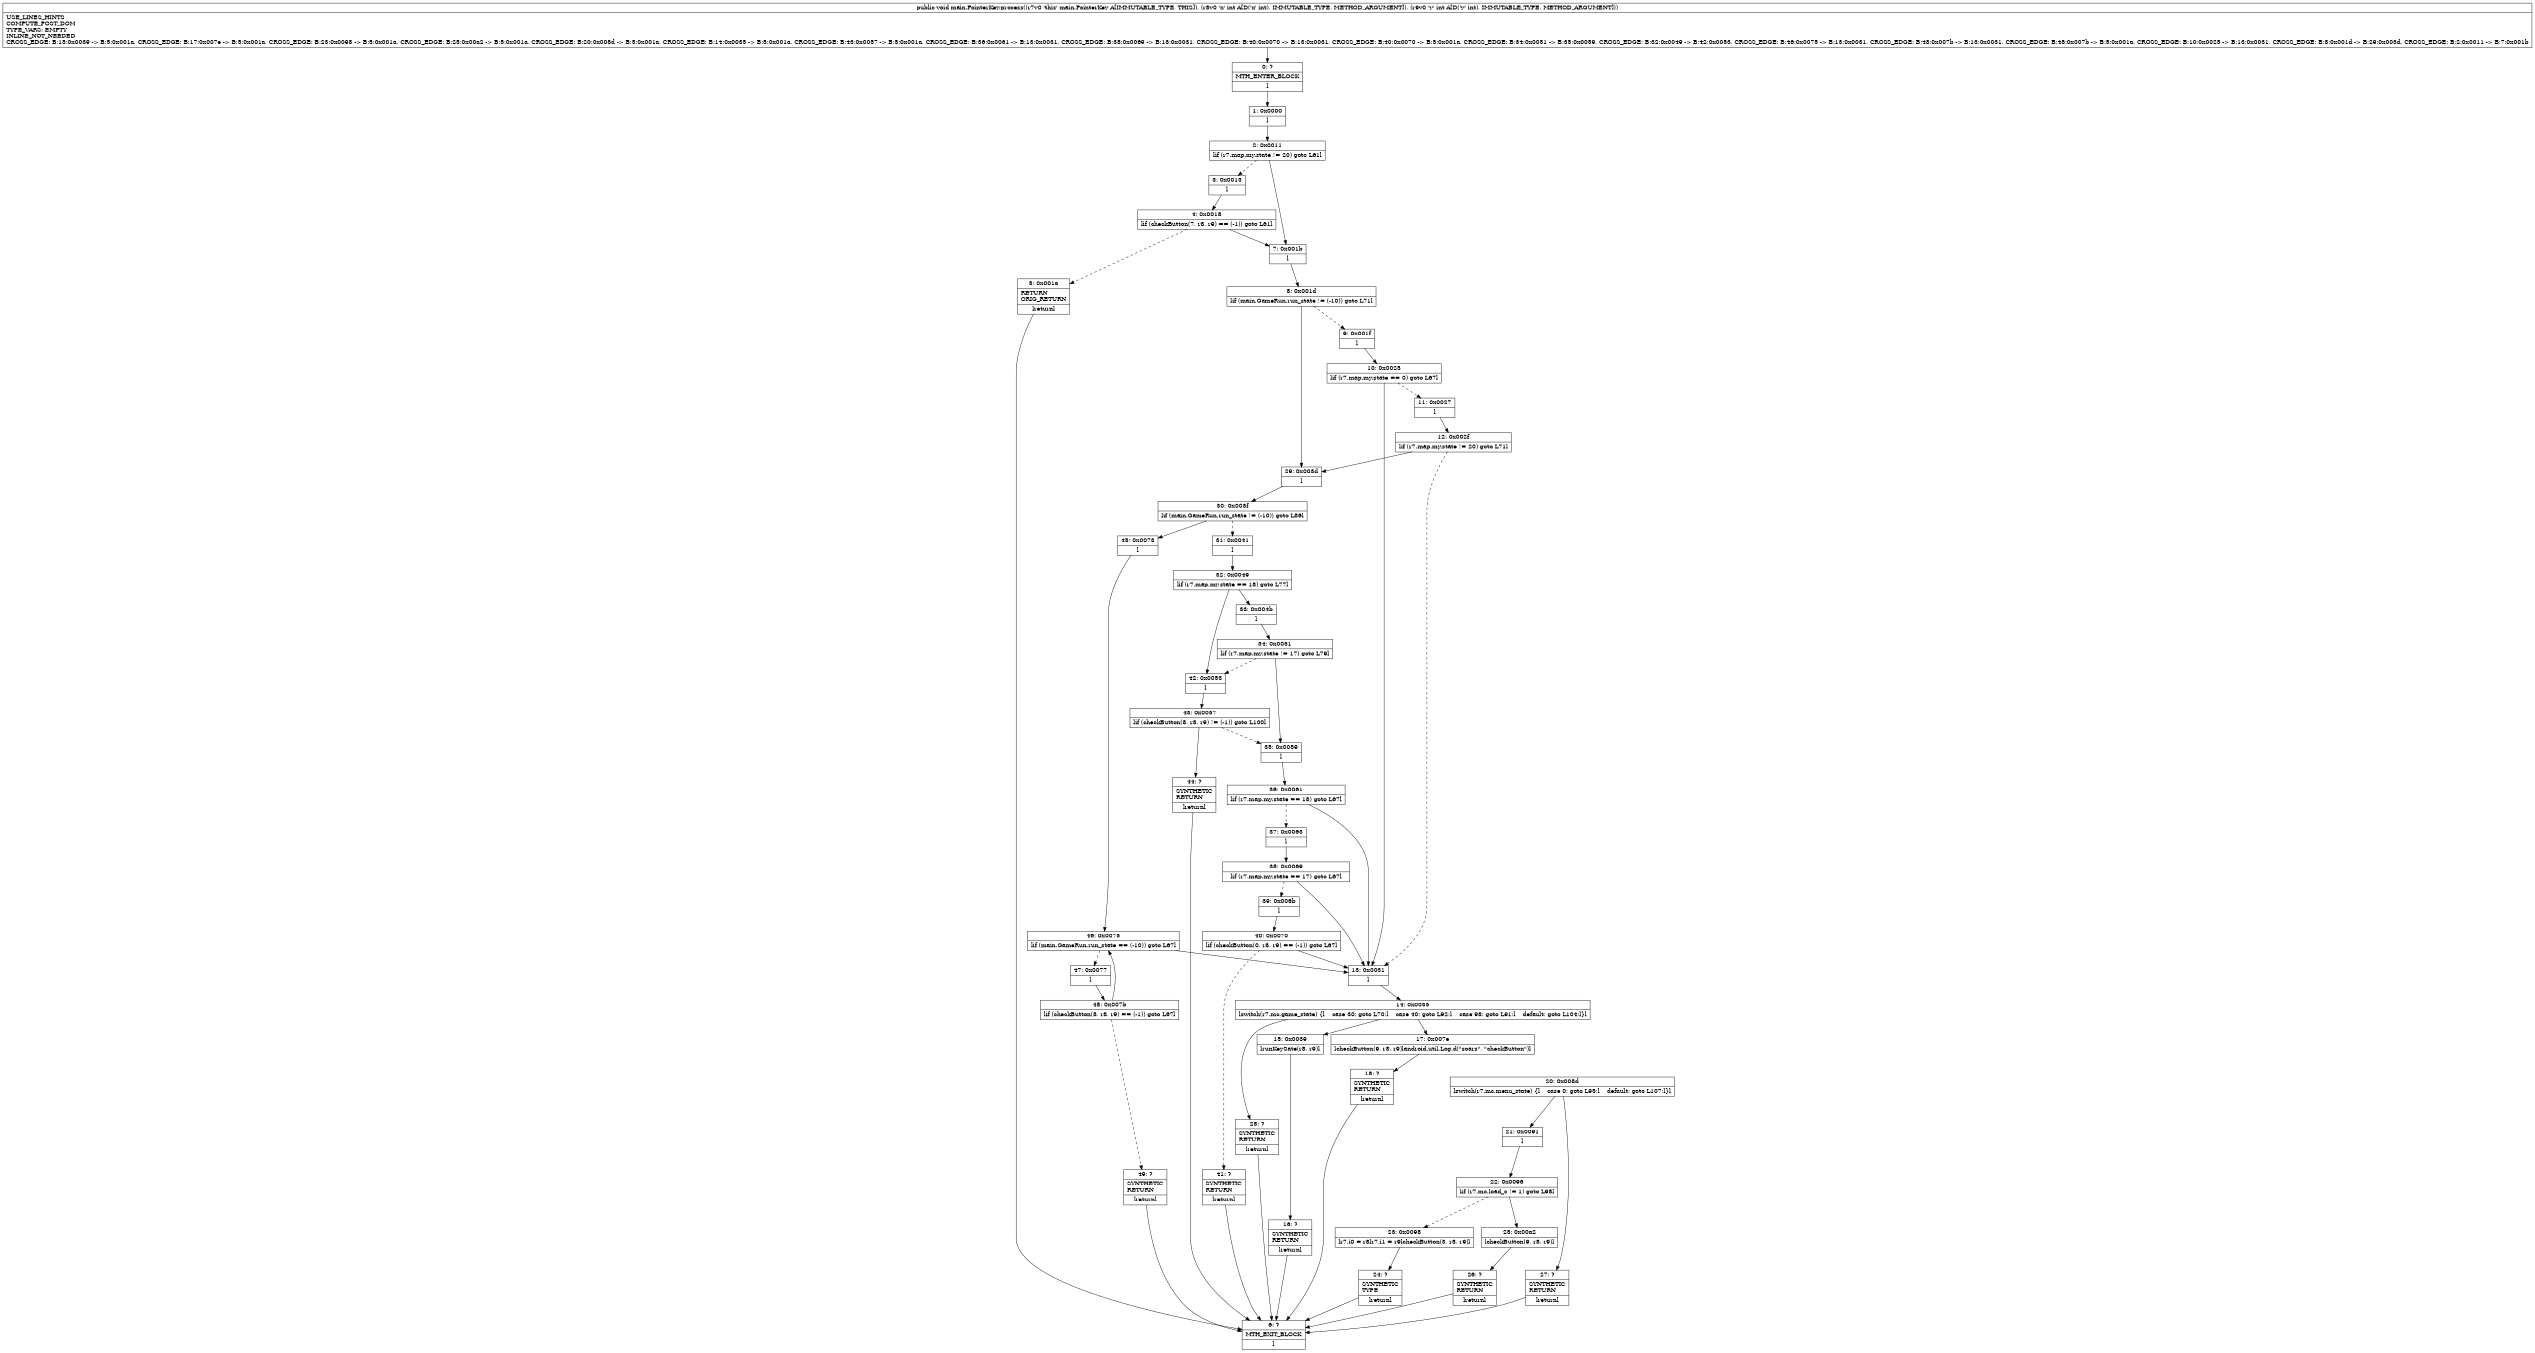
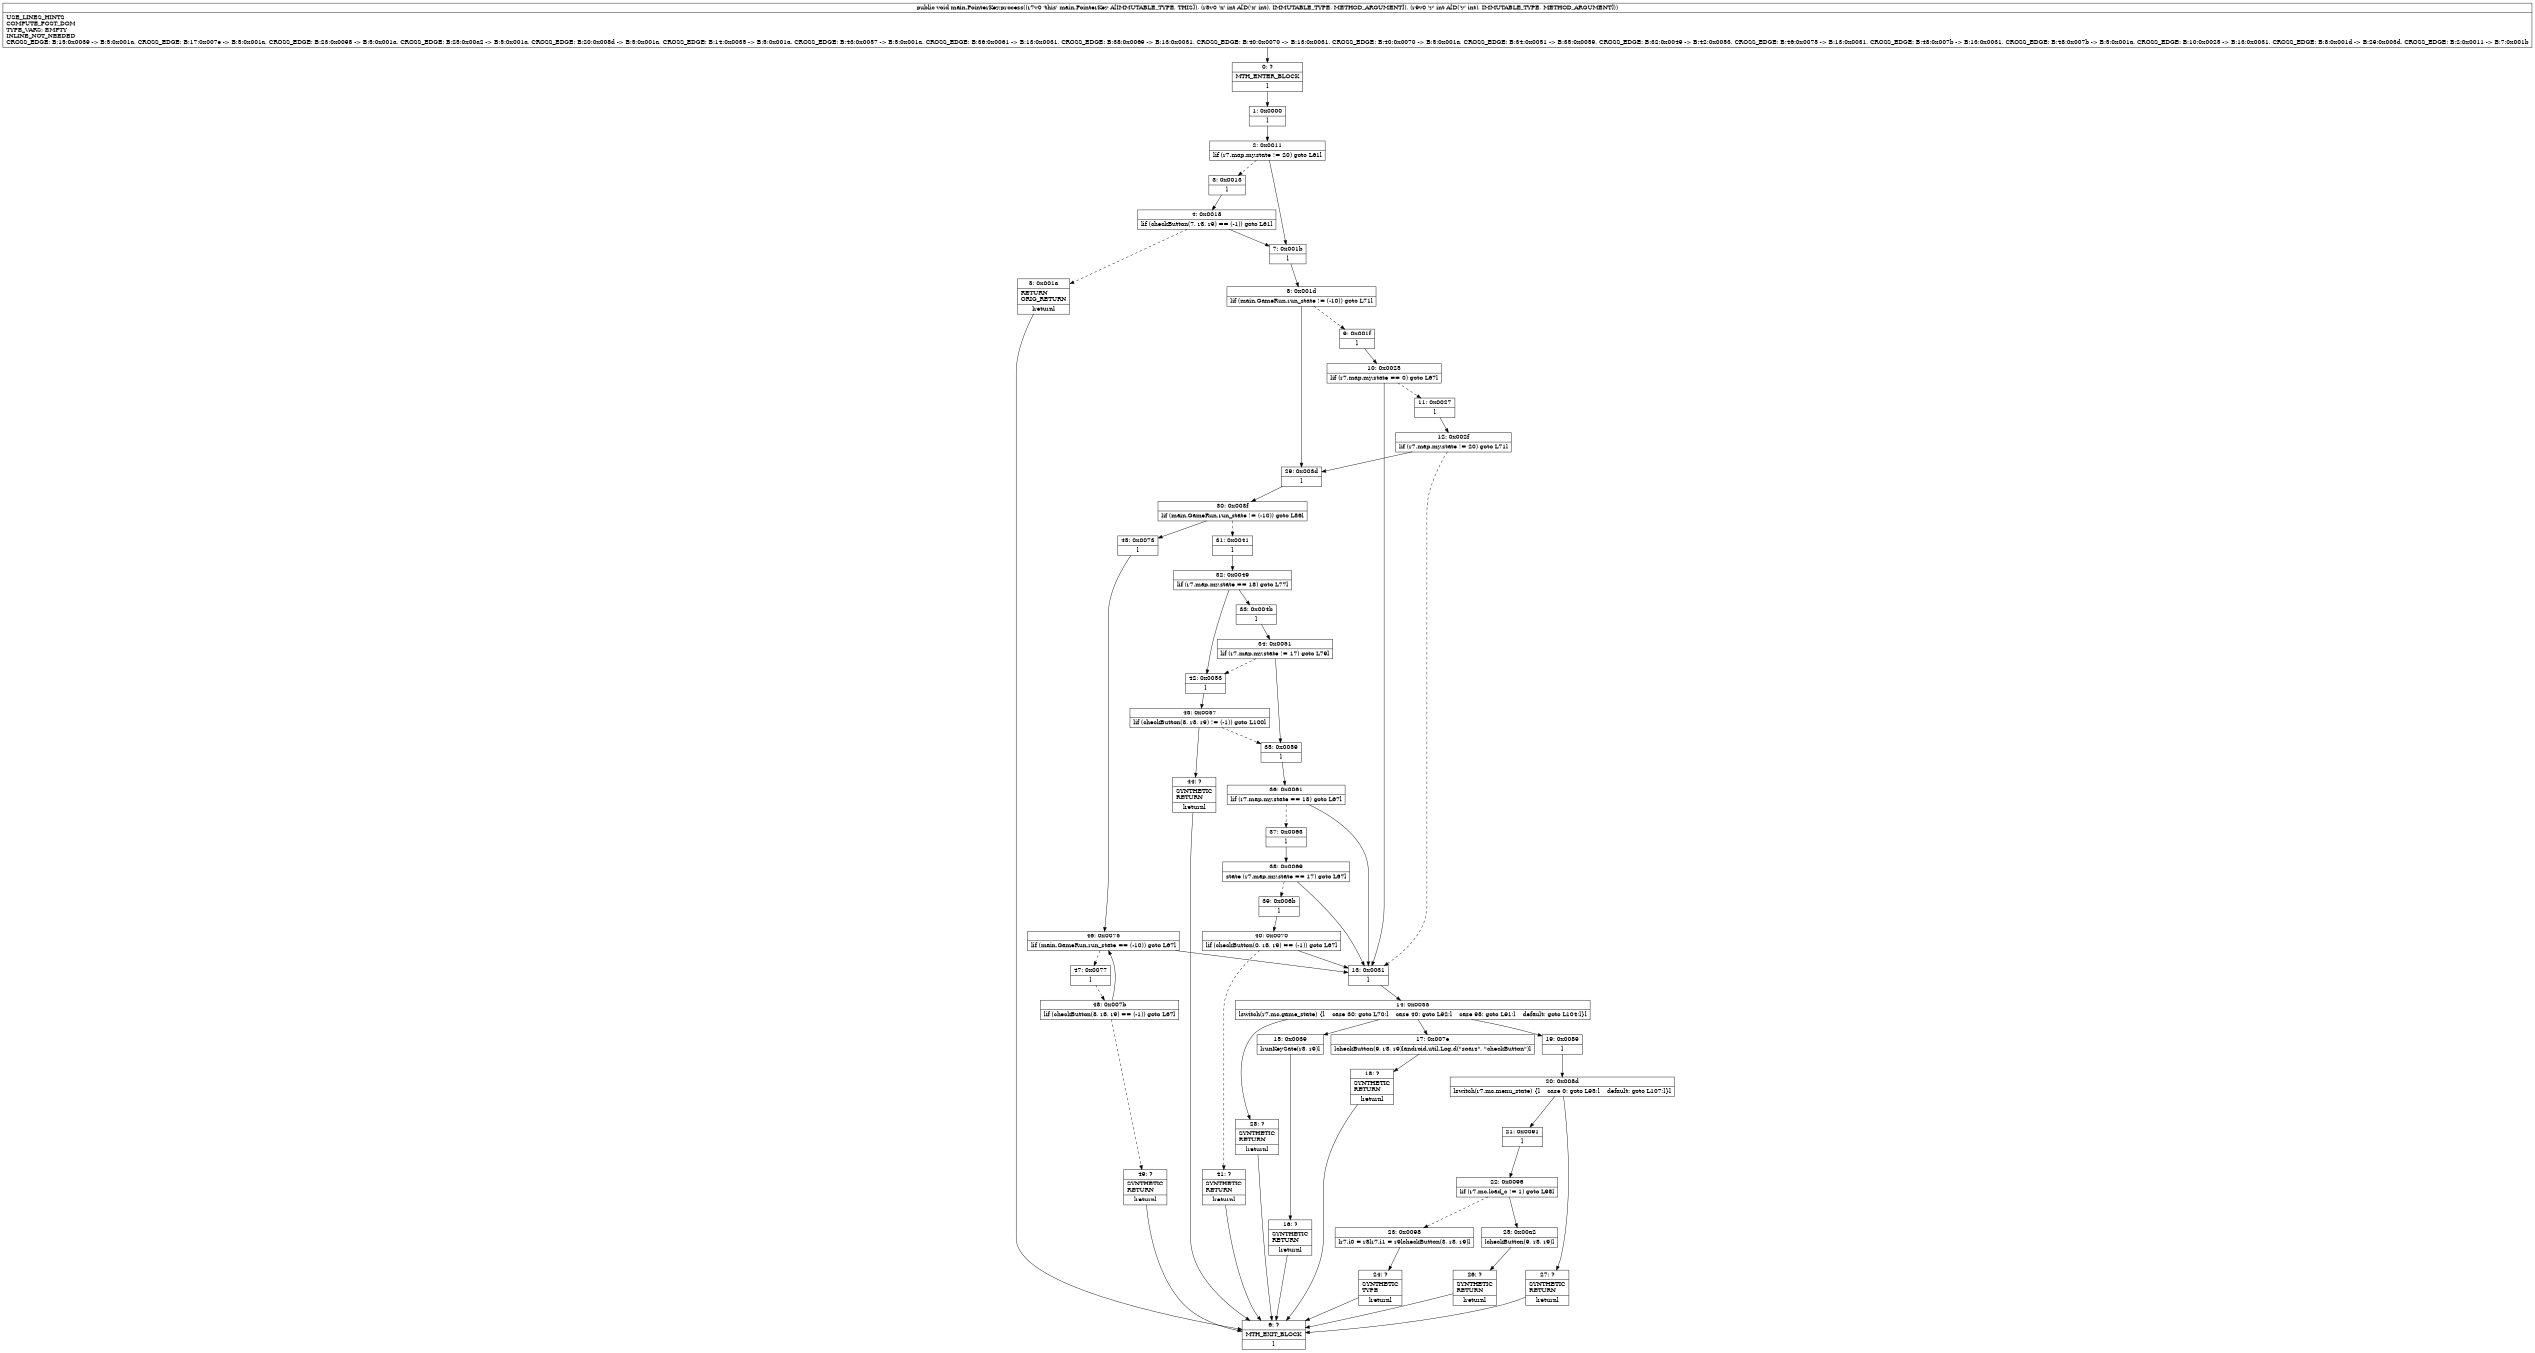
(1286, 877) -> (1286, 877)
(1099, 991) -> (1099, 991)
none -> (1562, 1044)
